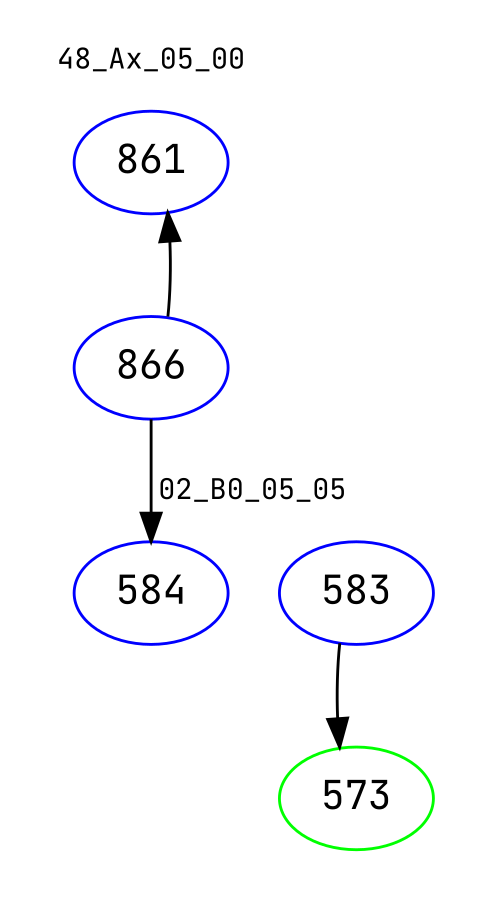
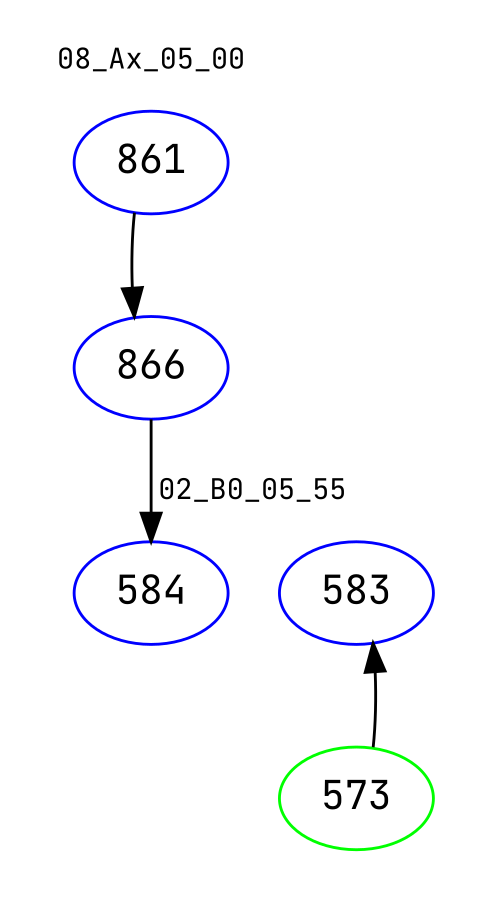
(153, 61) -> (153, 61)
(170, 279) -> (132, 250)
(254, 492) -> (254, 492)
(337, 681) -> (375, 710)
